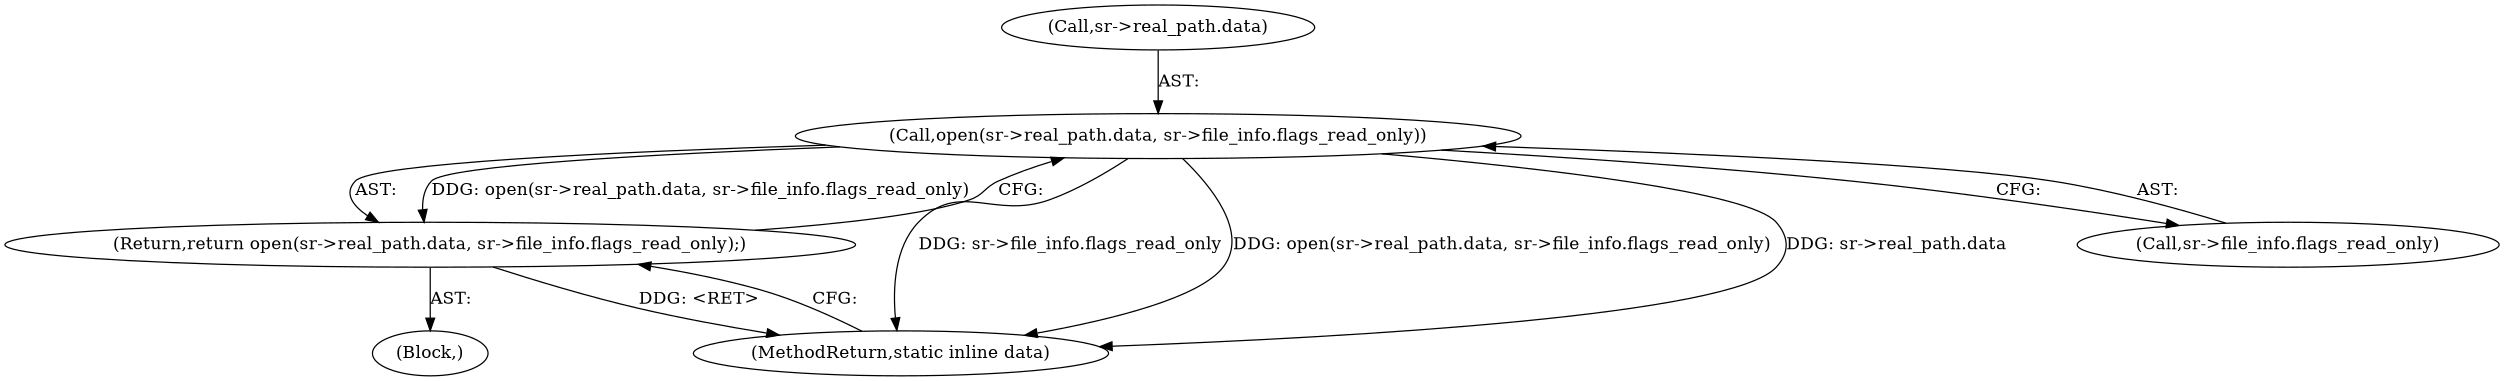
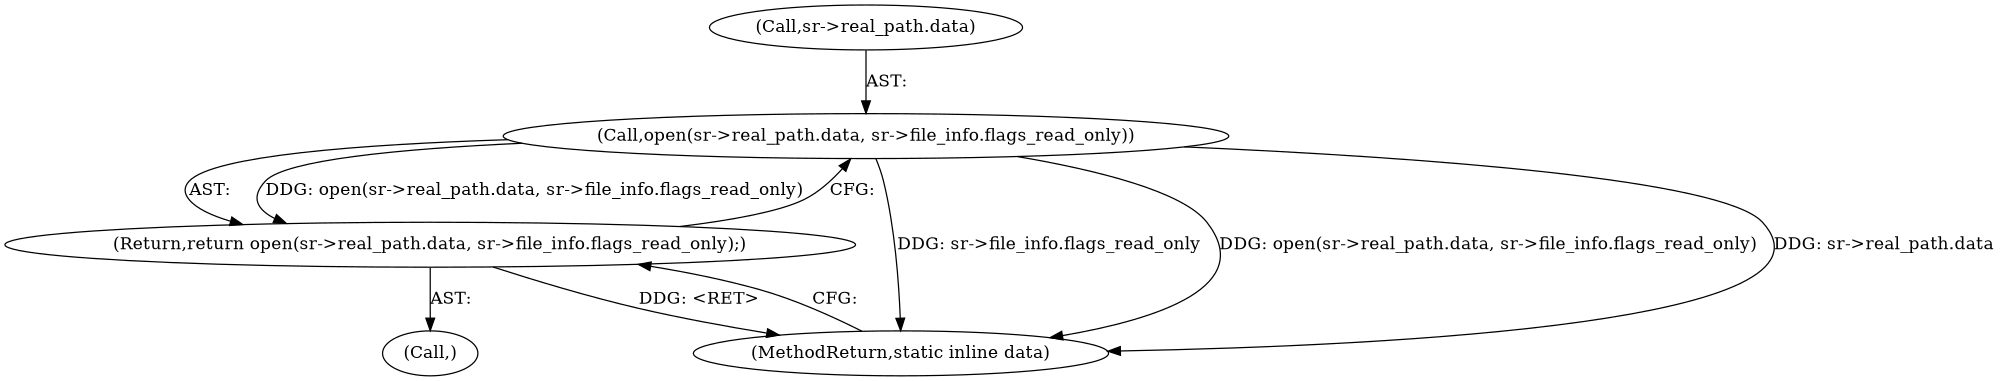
(2288, 245) -> none
(430, 353) -> (430, 353)
